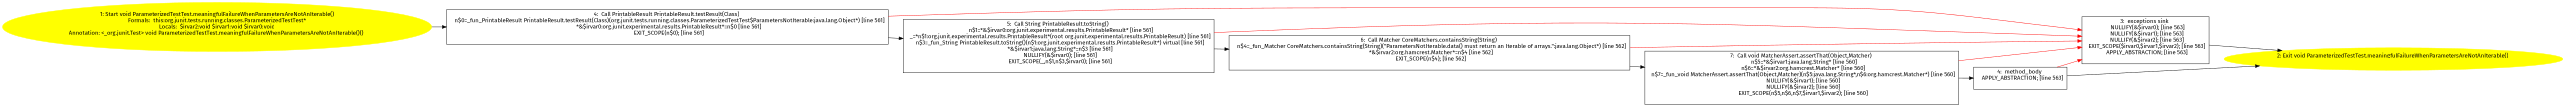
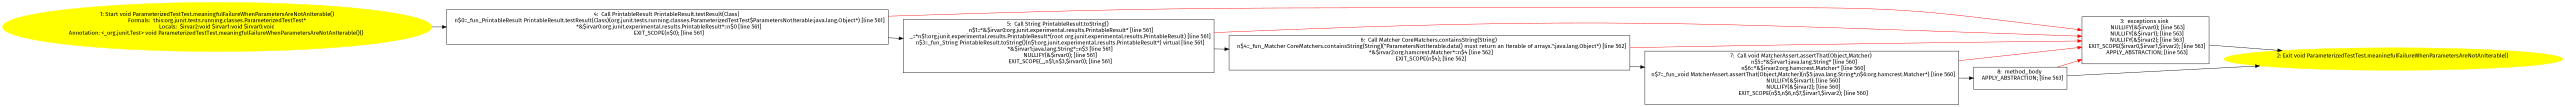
(2020, 78) -> (2020, 78)
